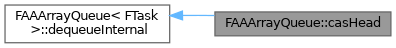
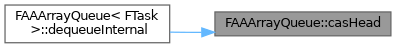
(199, 15) -> (186, 32)
